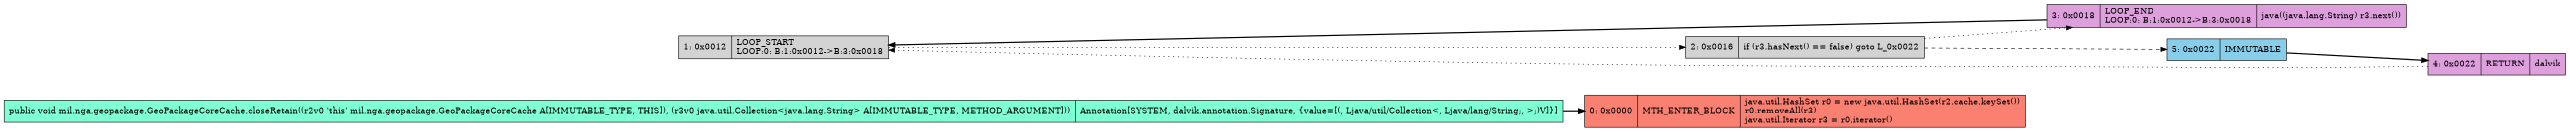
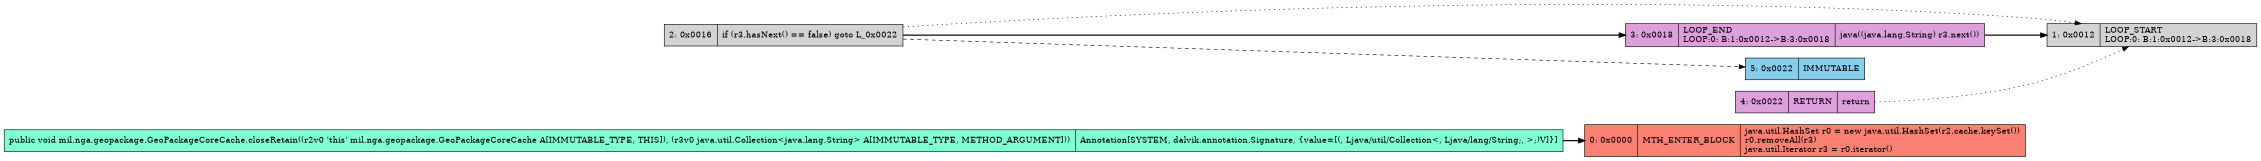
(1995, 33) -> (1261, 35)
(1284, 47) -> (1489, 5)
(2354, 57) -> none
(2548, 64) -> (1856, 102)
